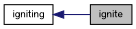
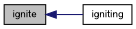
(77, 15) -> (70, 15)
